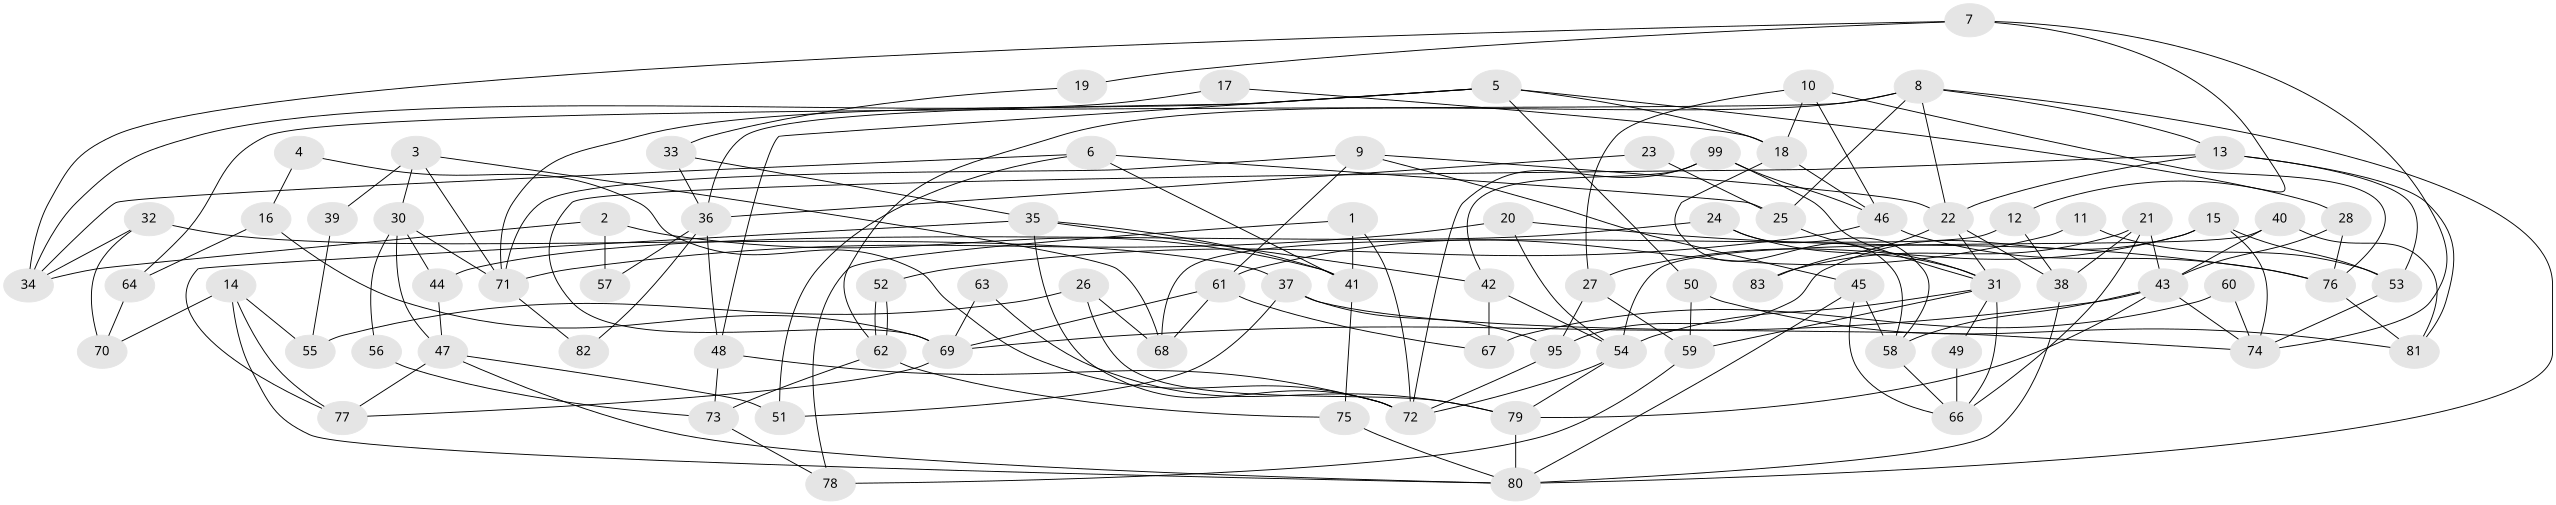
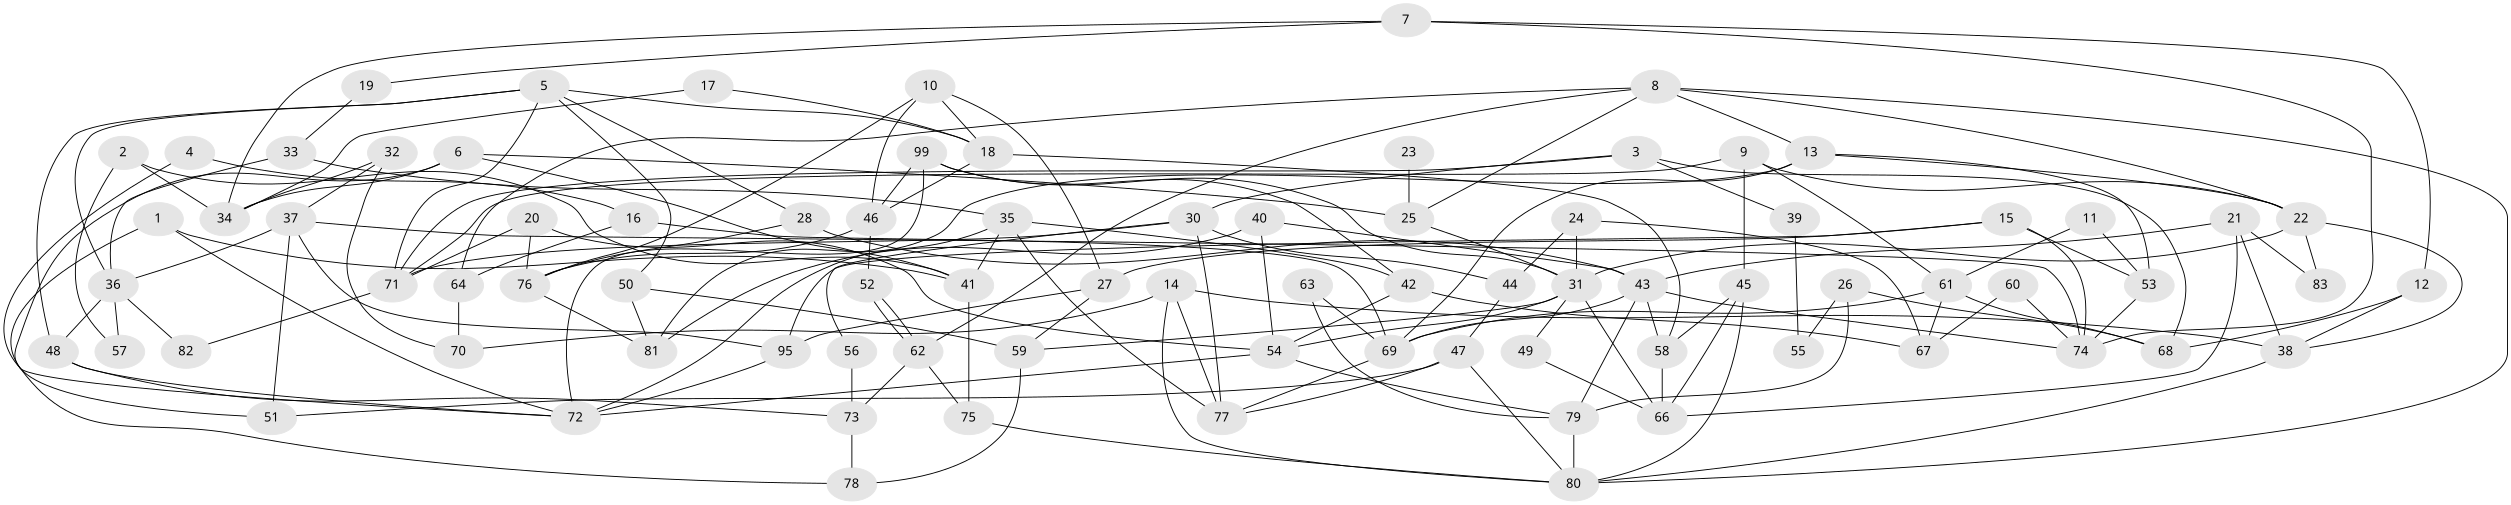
(1178, 186) -> (204, 256)
(1923, 269) -> (1719, 231)
(401, 291) -> (1212, 318)
(271, 319) -> (1863, 316)
